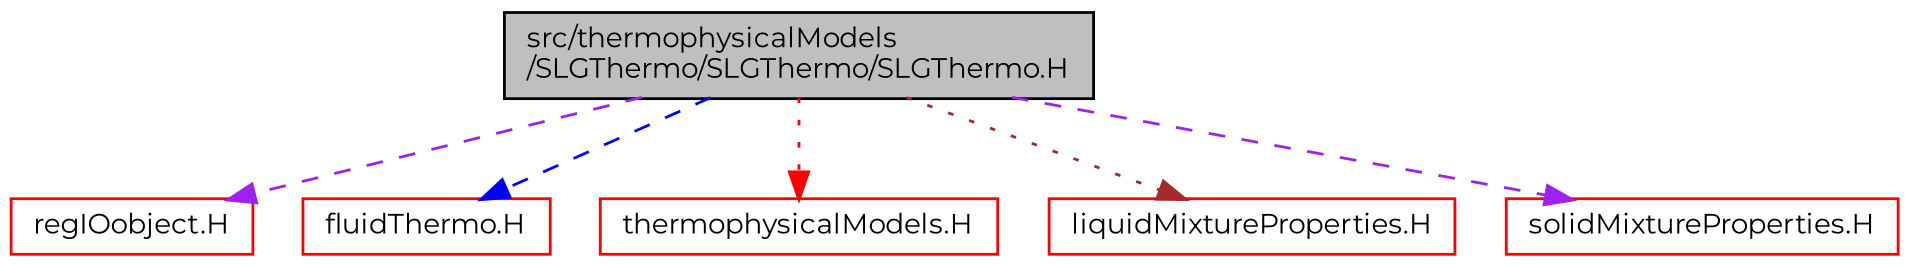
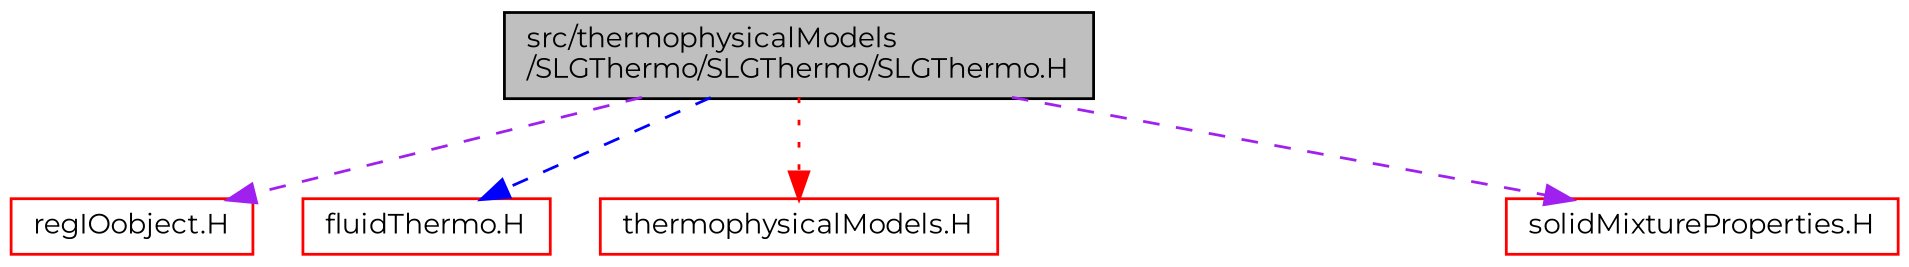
(1252, 227) -> none
